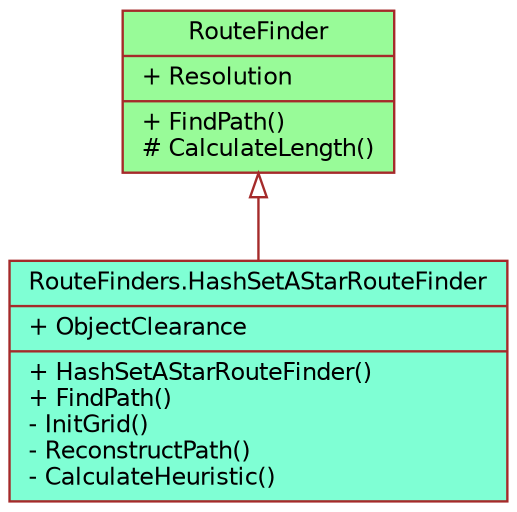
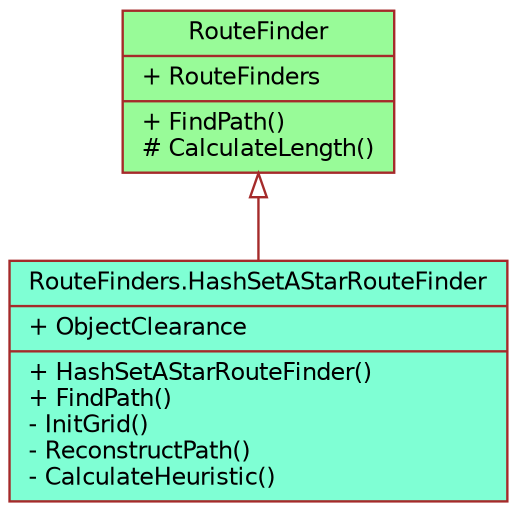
(218, 77) -> (232, 77)
